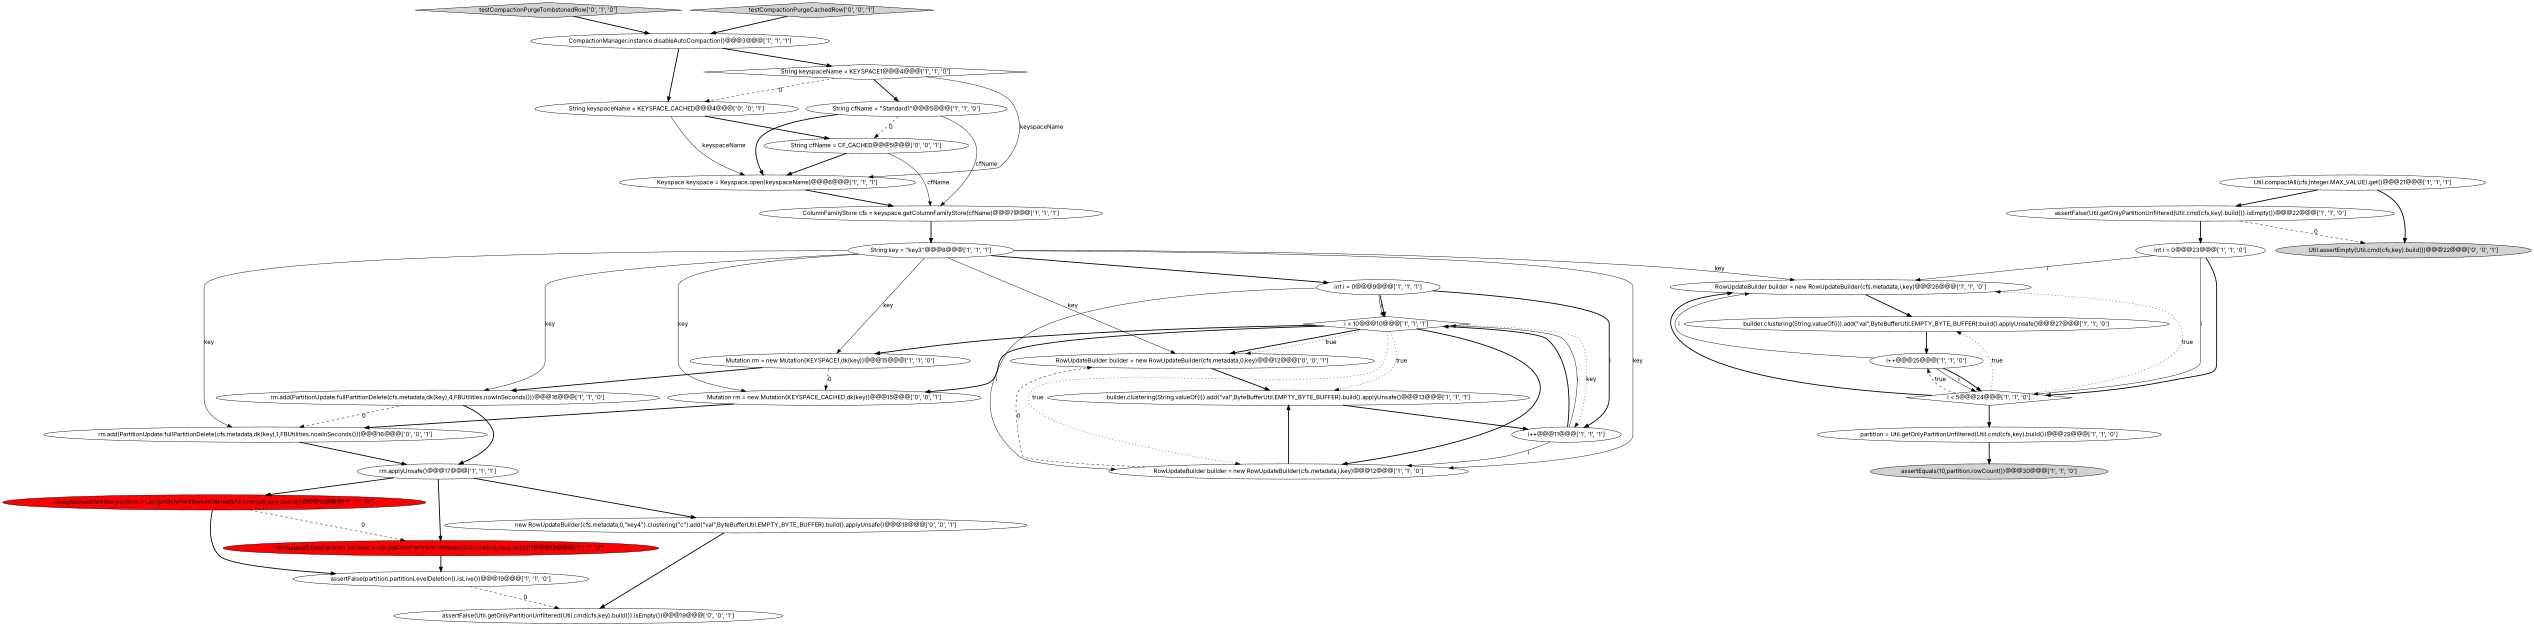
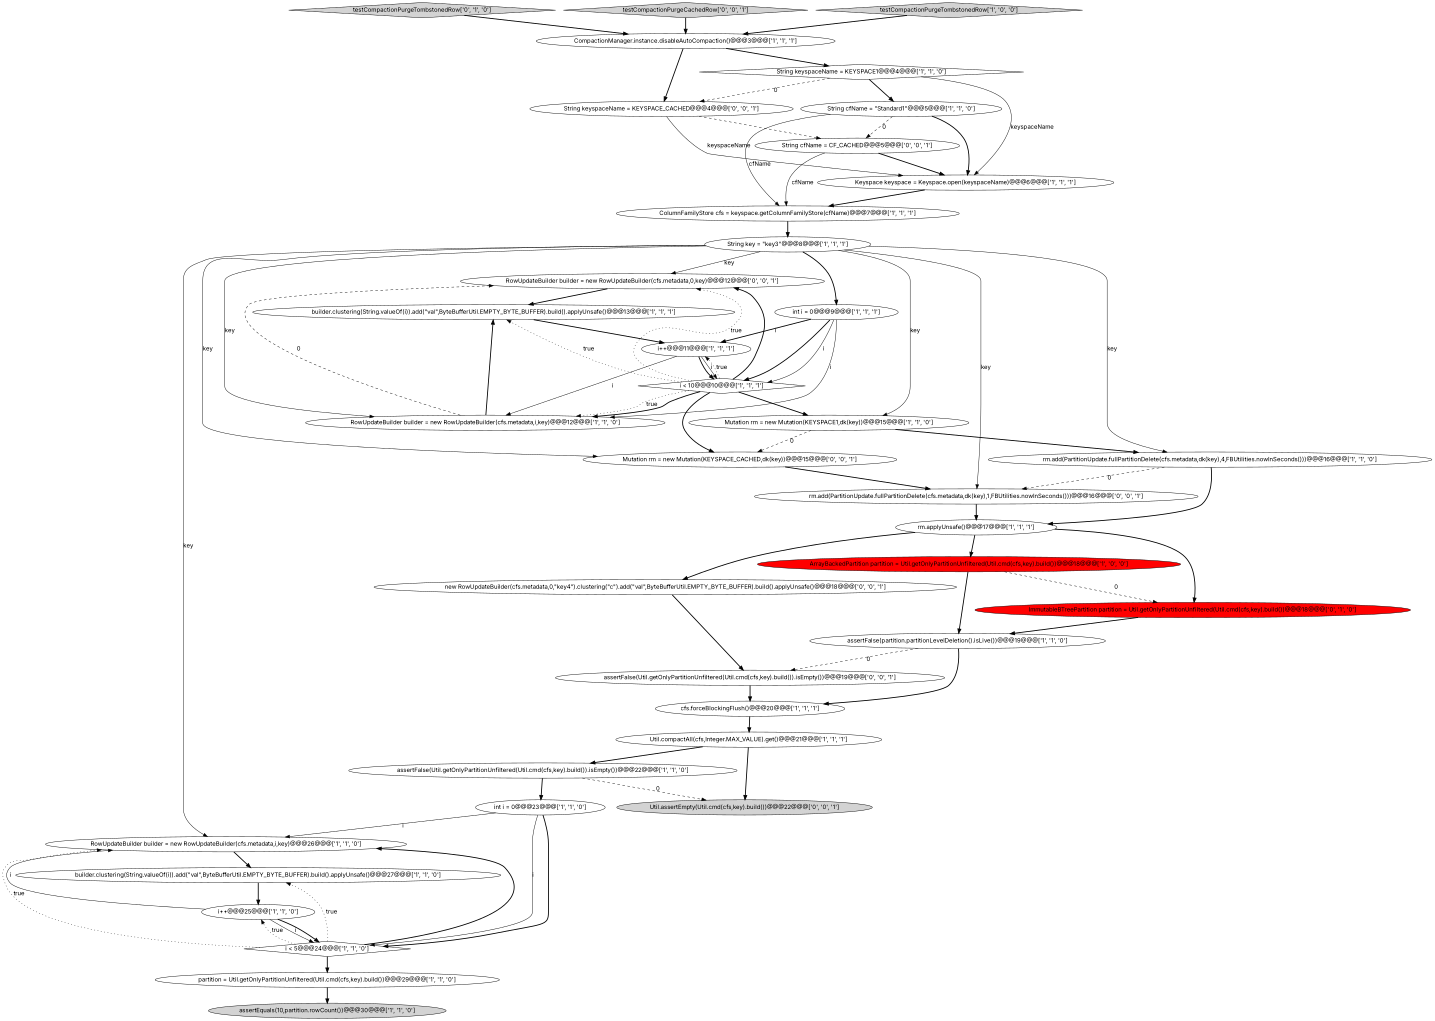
none -> (949, 10)
(765, 127) -> (758, 127)
(1591, 379) -> (722, 367)
(1940, 386) -> (277, 937)
none -> (750, 709)
